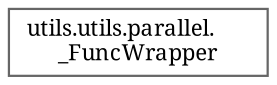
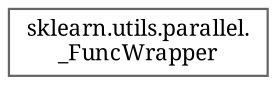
(138, 42) -> (138, 42)
